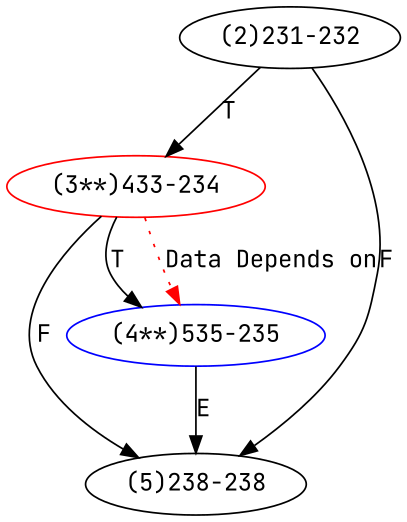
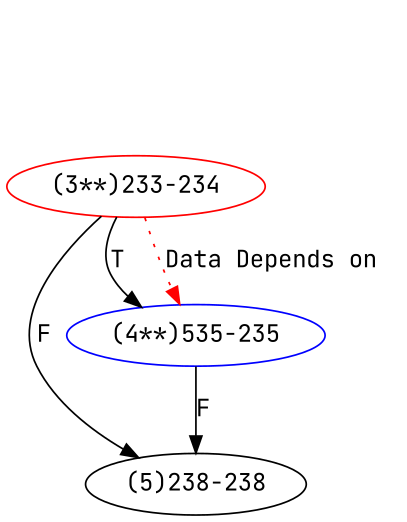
(290, 38) -> none
(136, 187) -> (136, 187)
(204, 410) -> (204, 410)
